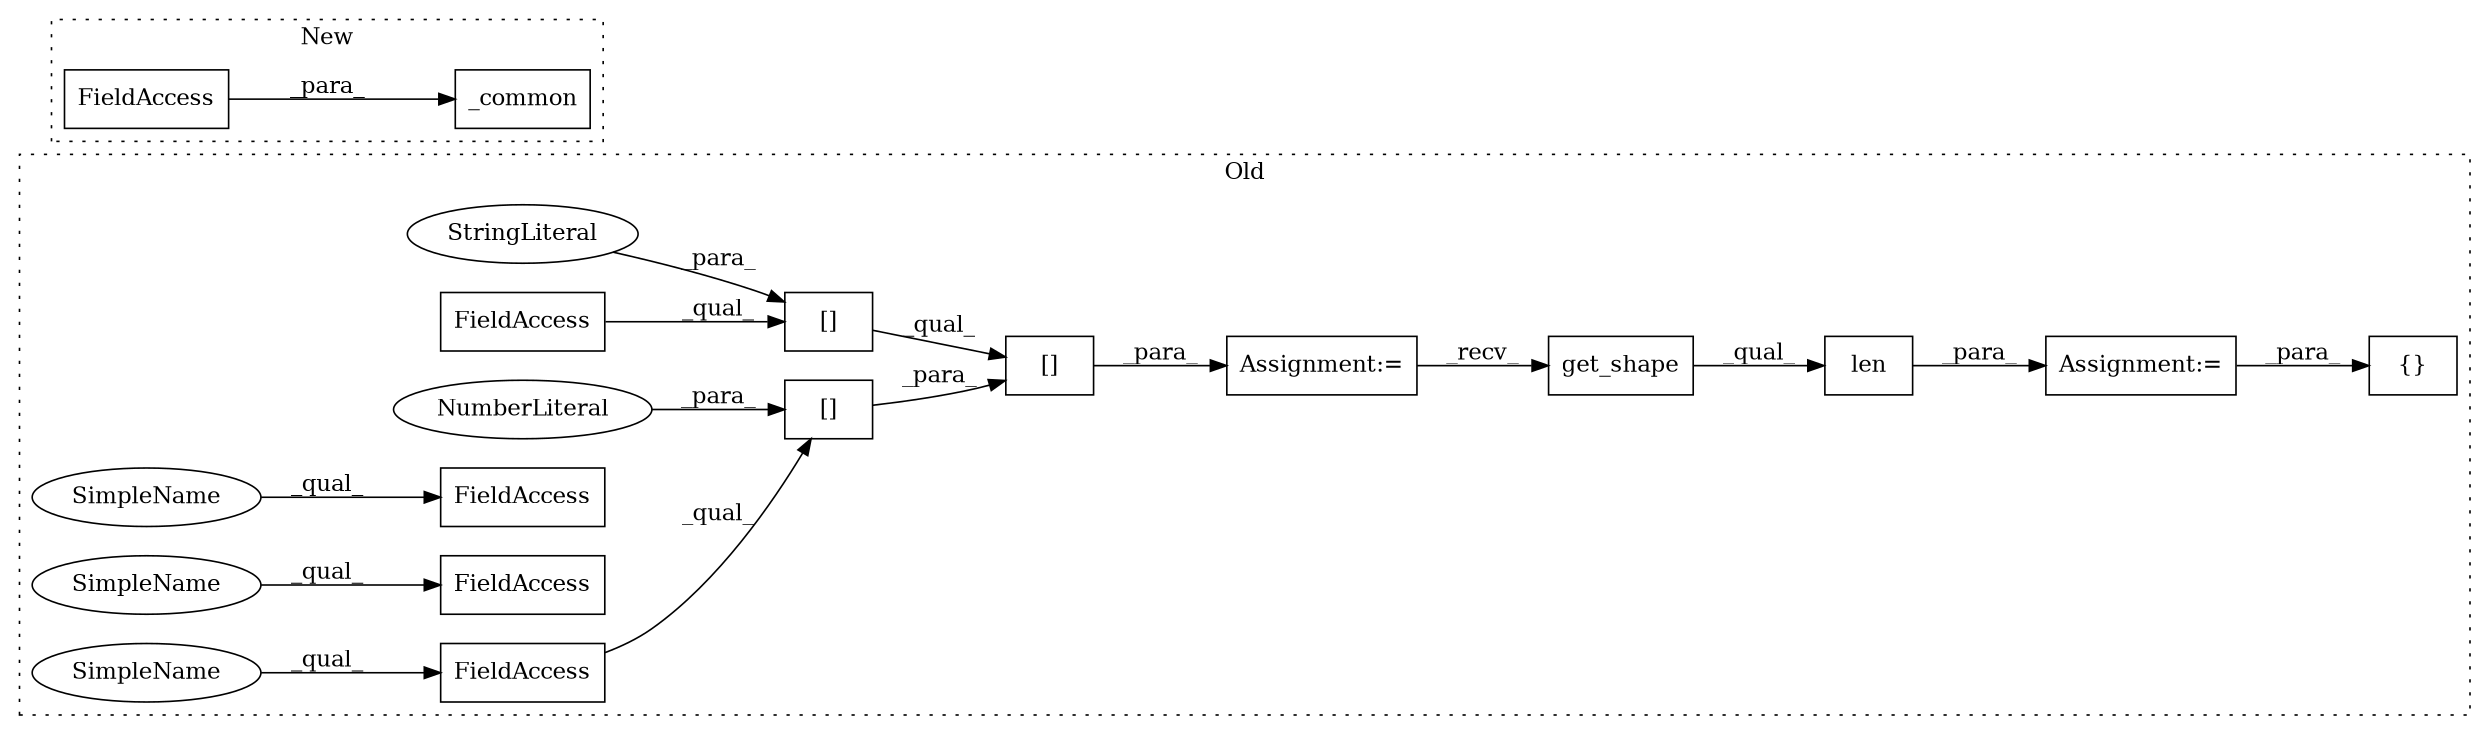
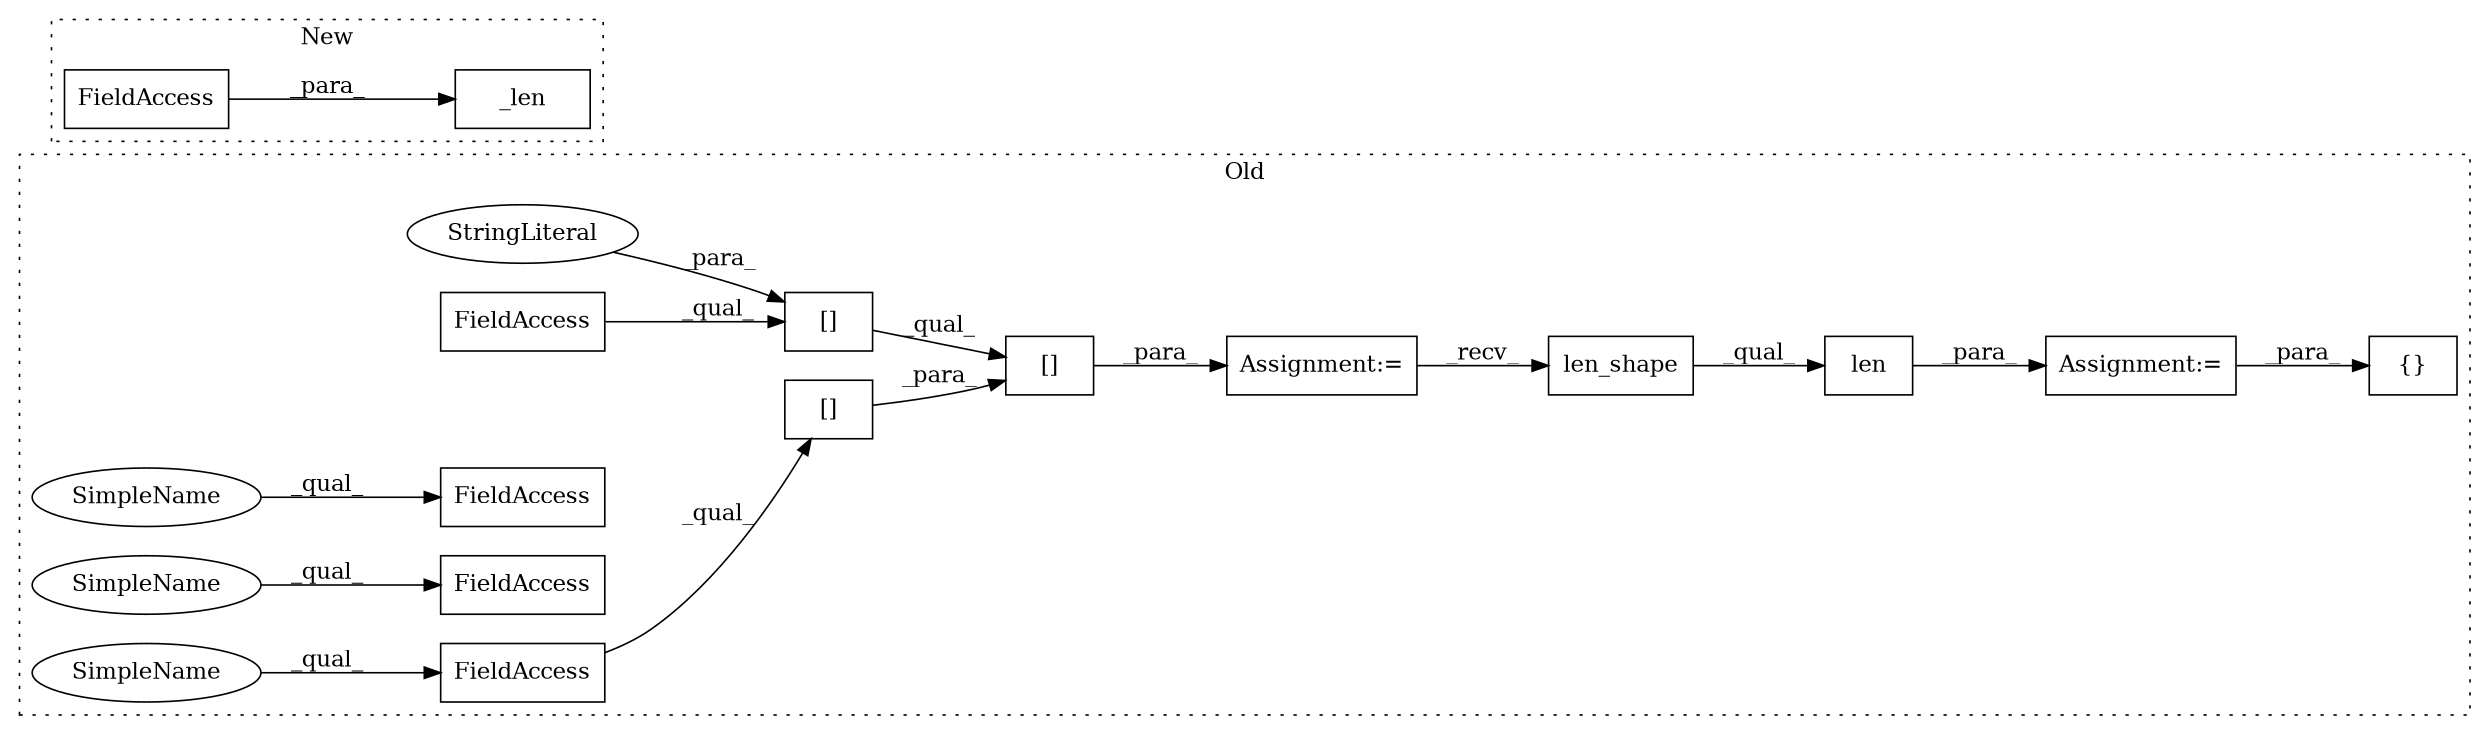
(523, 99) -> (523, 99)
(1621, 366) -> (1621, 366)
(523, 410) -> none
